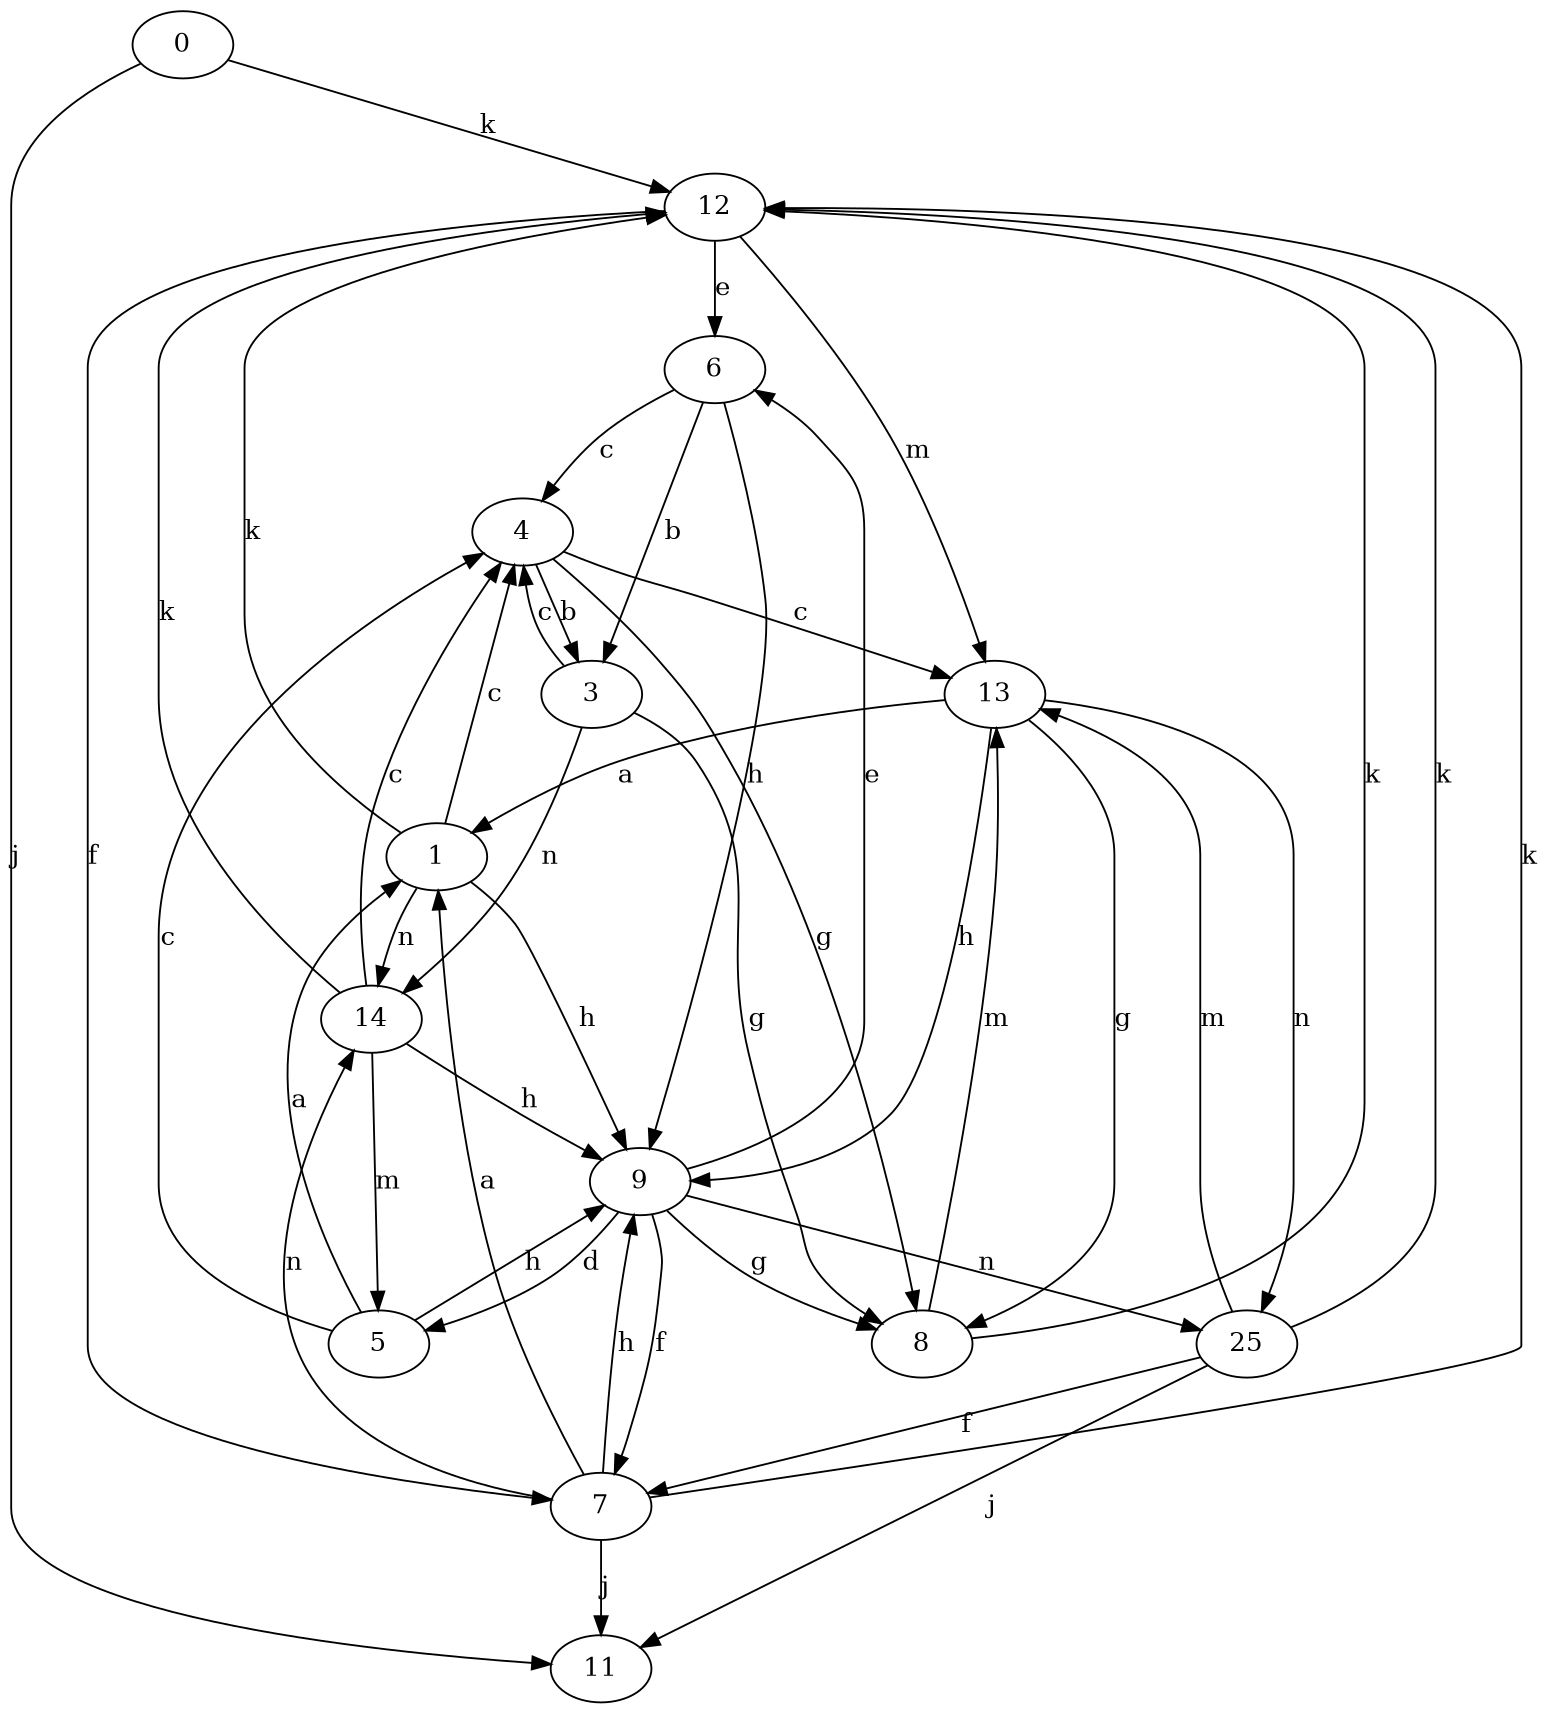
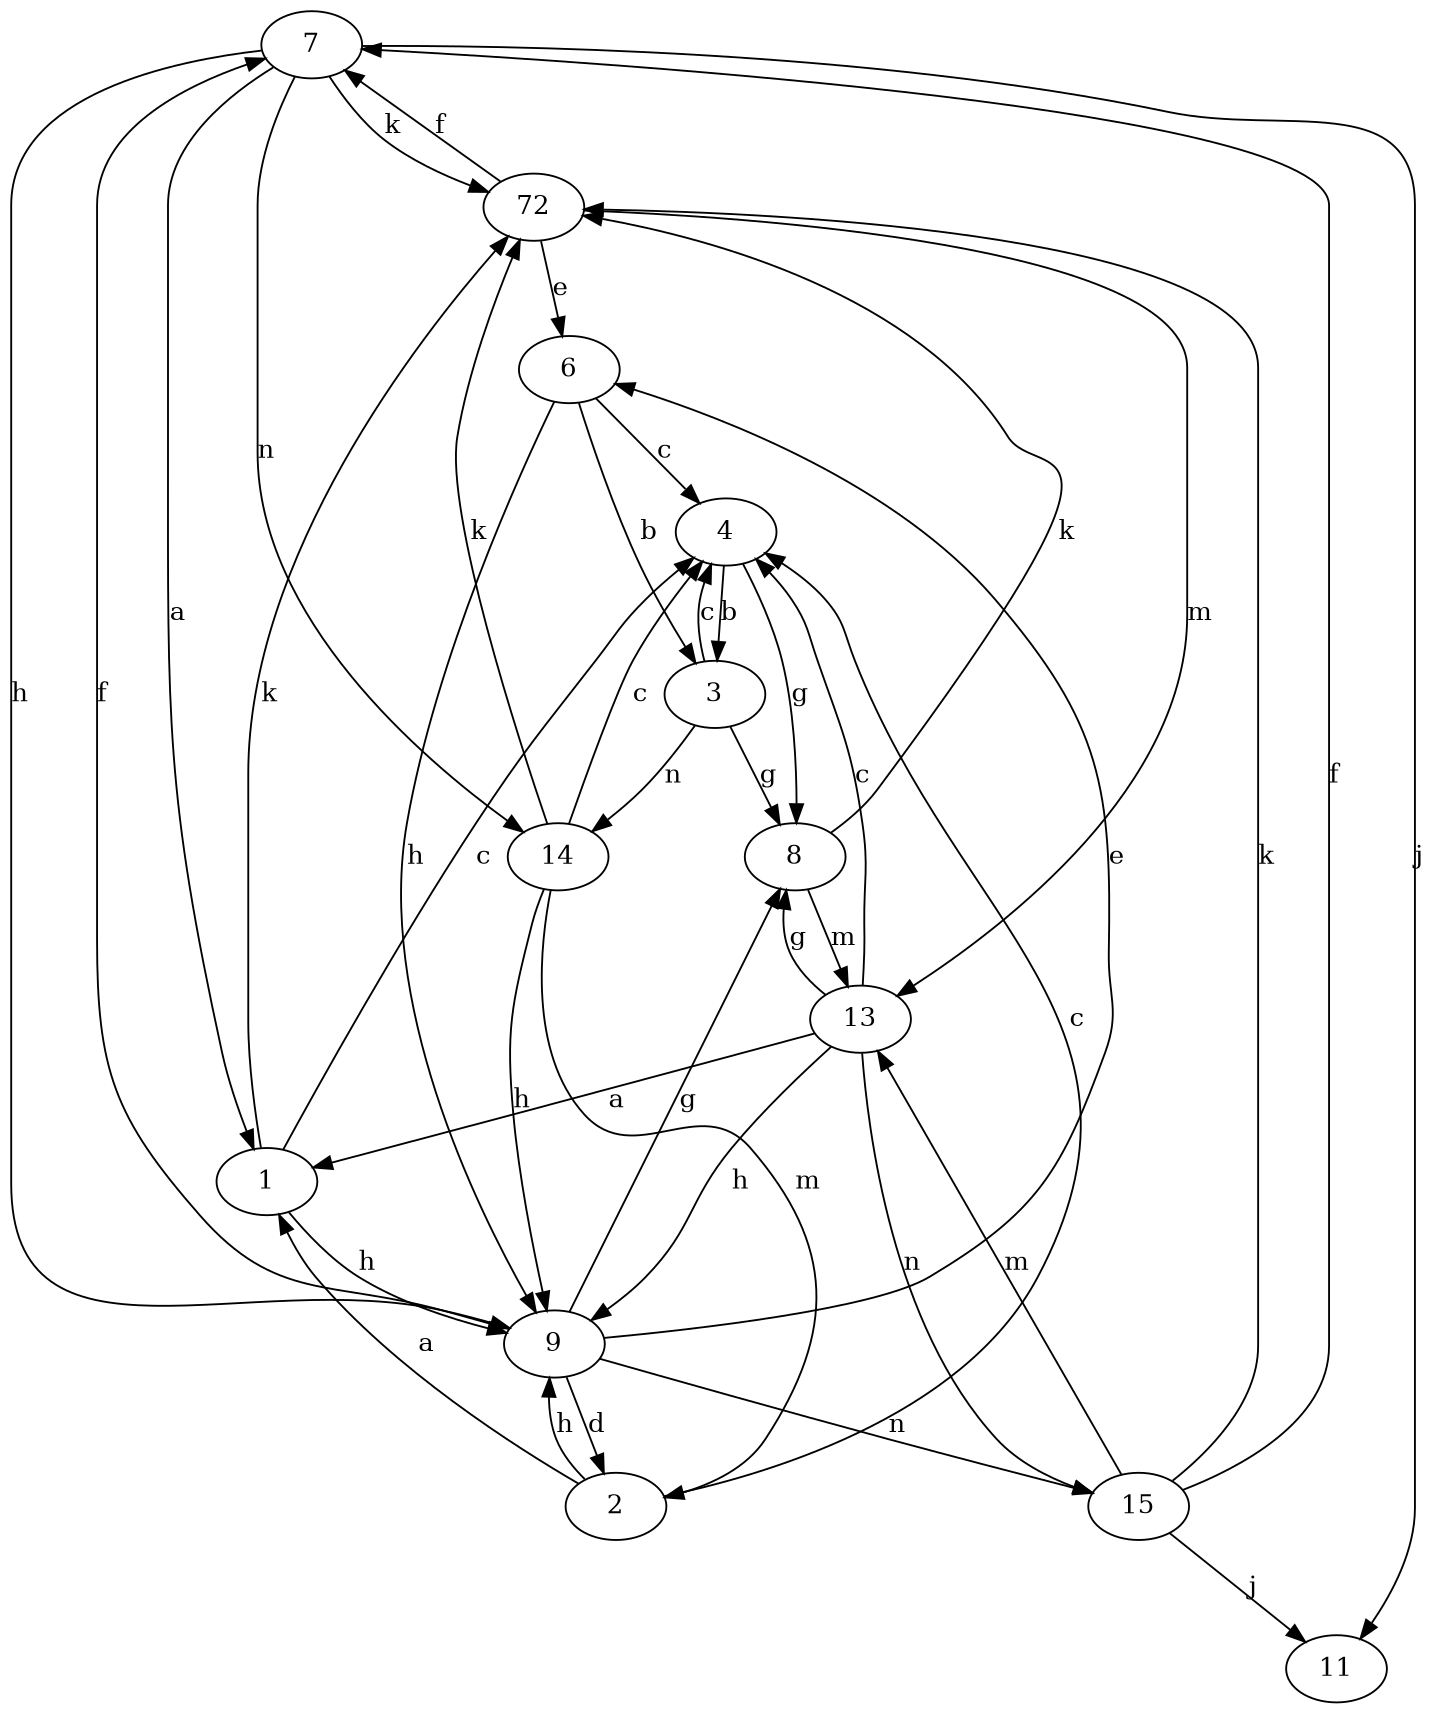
(183, 45) -> none
(715, 207) -> (534, 207)
(748, 612) -> (853, 770)
(397, 926) -> none
(379, 1344) -> (616, 1506)
(1247, 1344) -> (1139, 1506)
